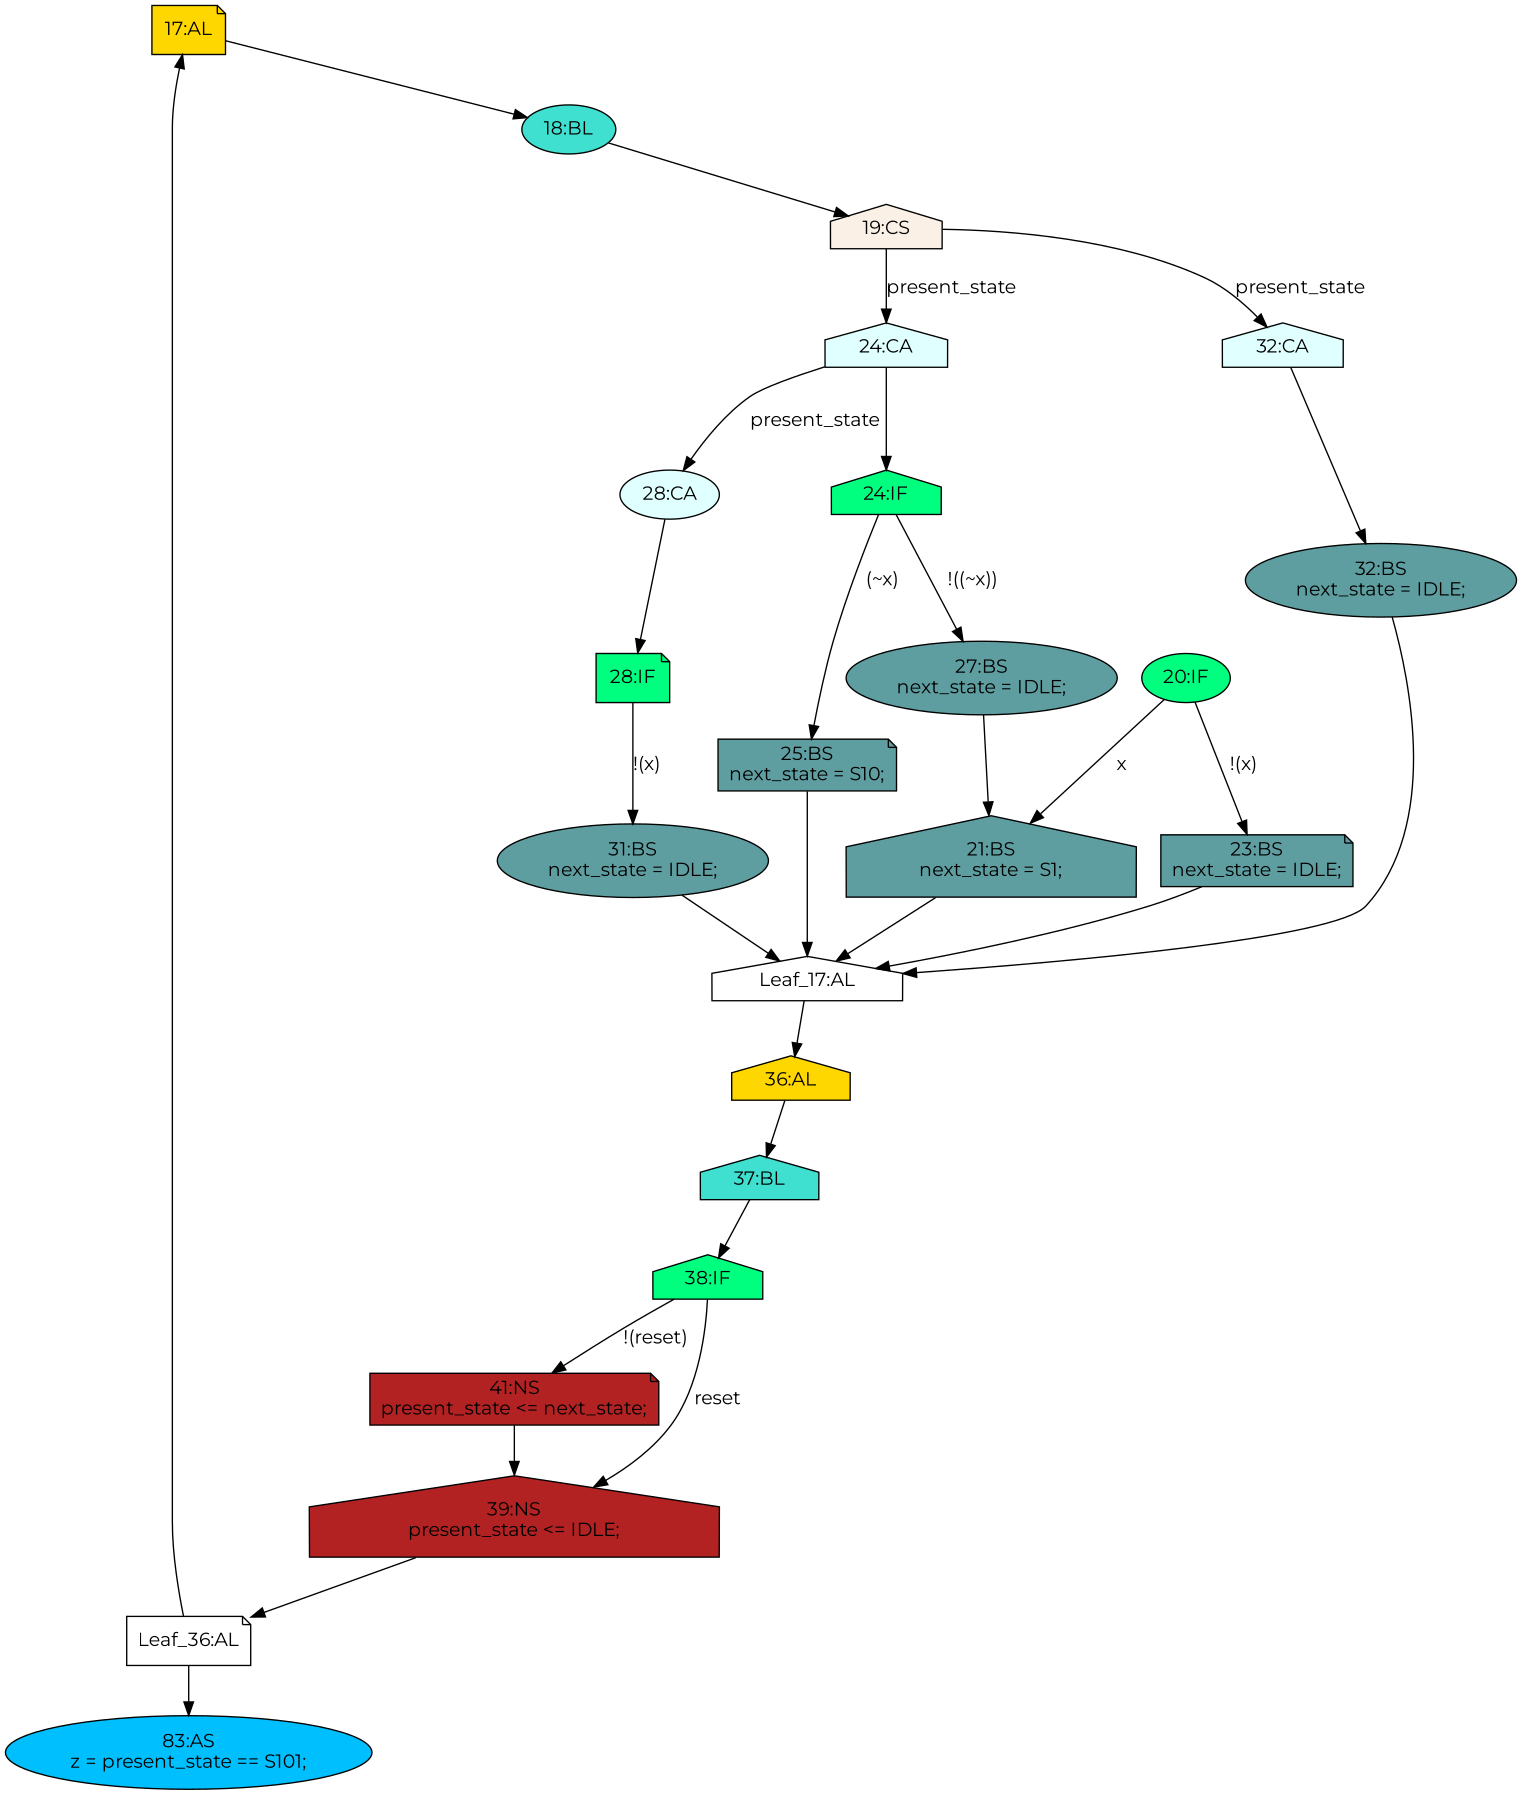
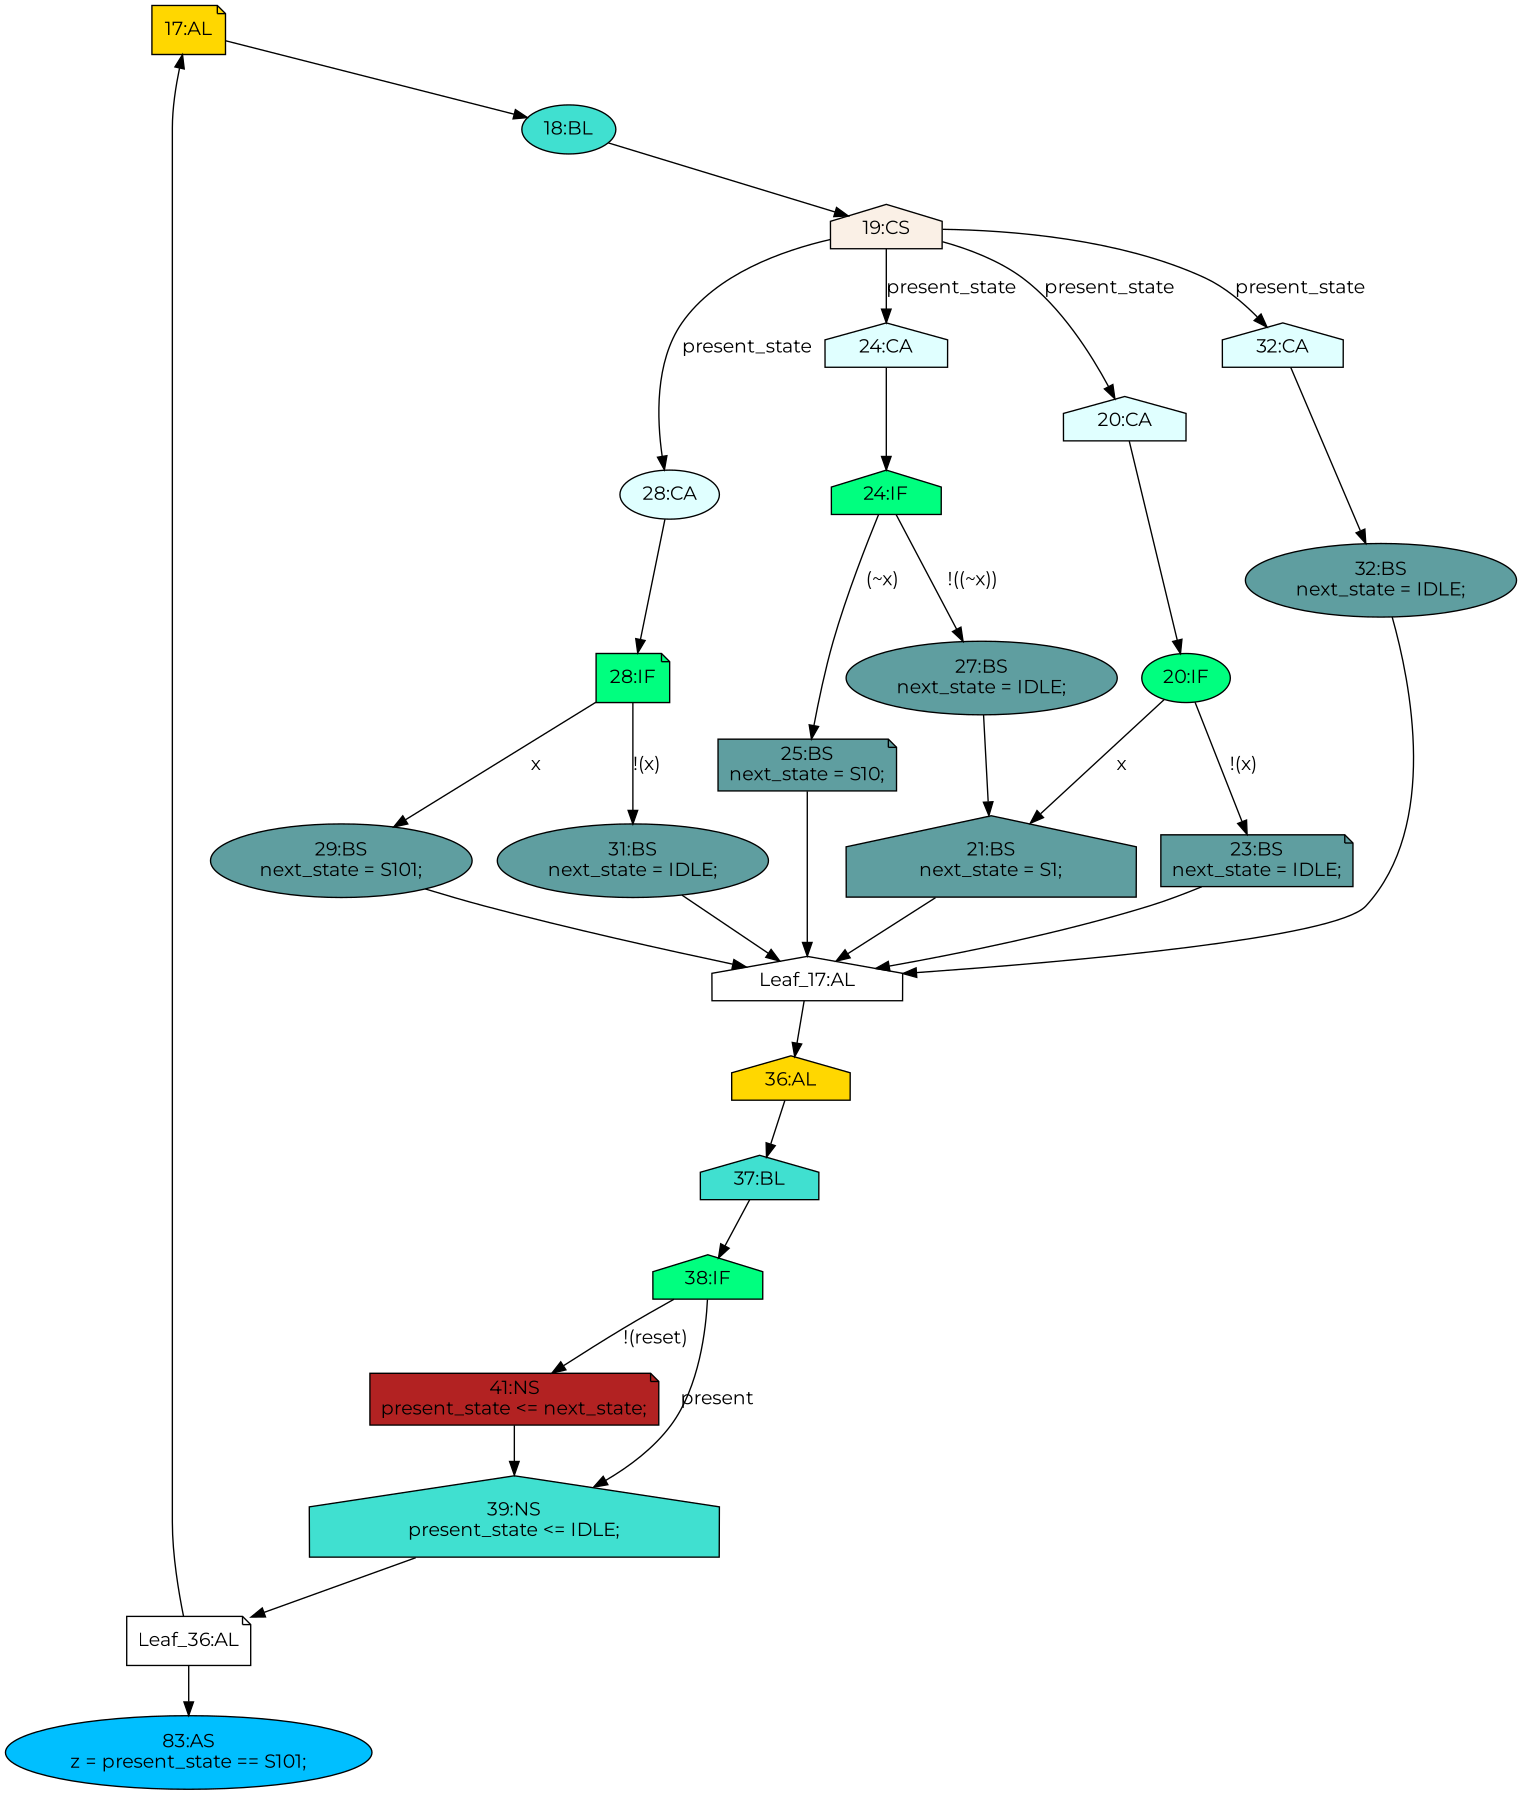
(748, 398) -> (693, 309)
none -> (1125, 421)
none -> (341, 861)
(718, 1399) -> (718, 1399)
(514, 1521) -> (514, 1521)
